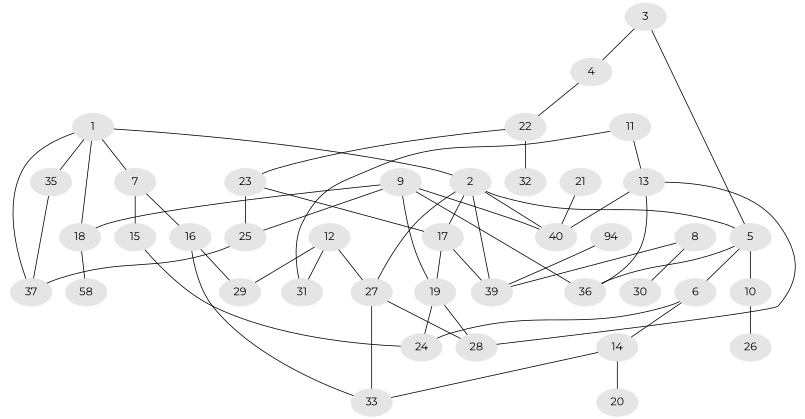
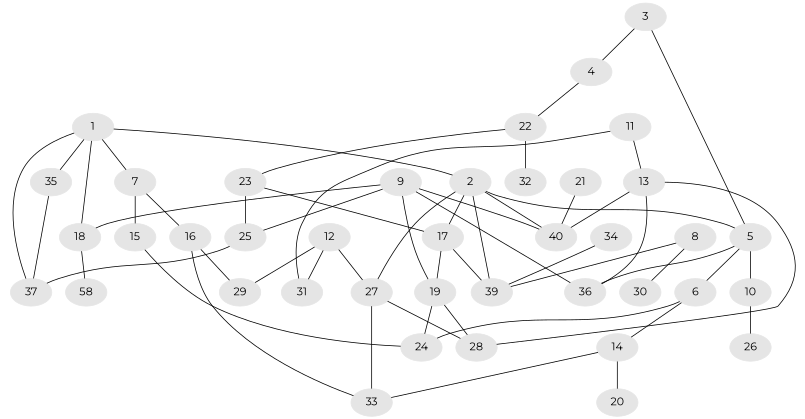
(611, 237) -> (611, 237)
